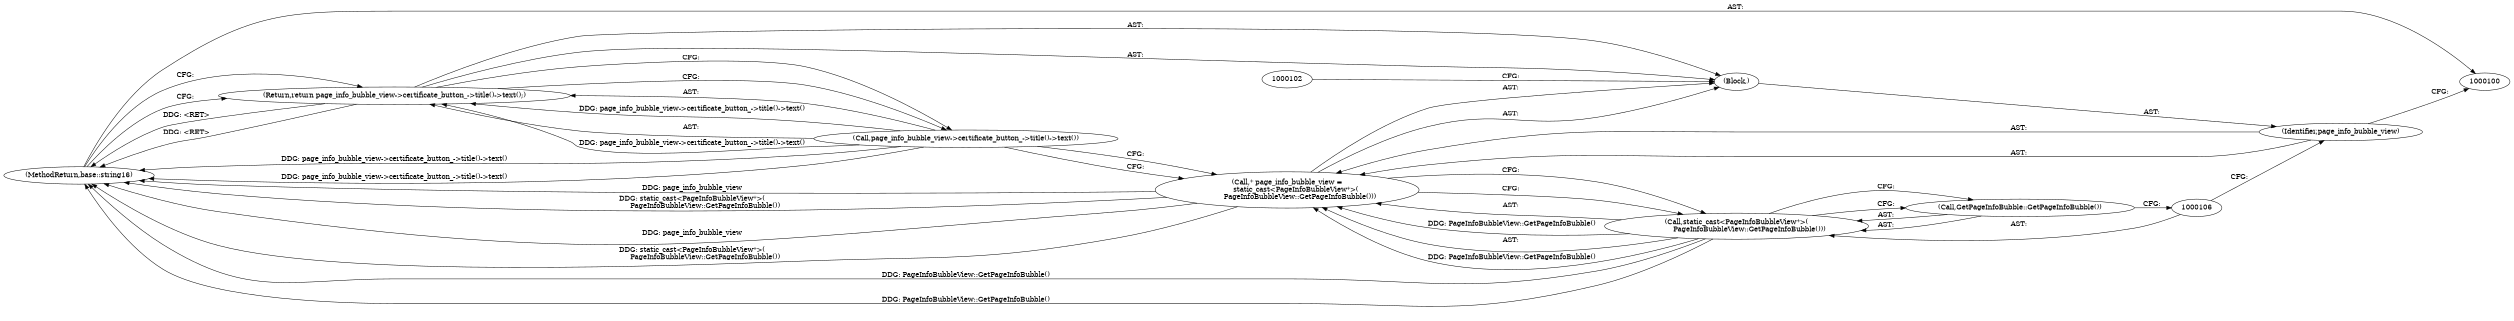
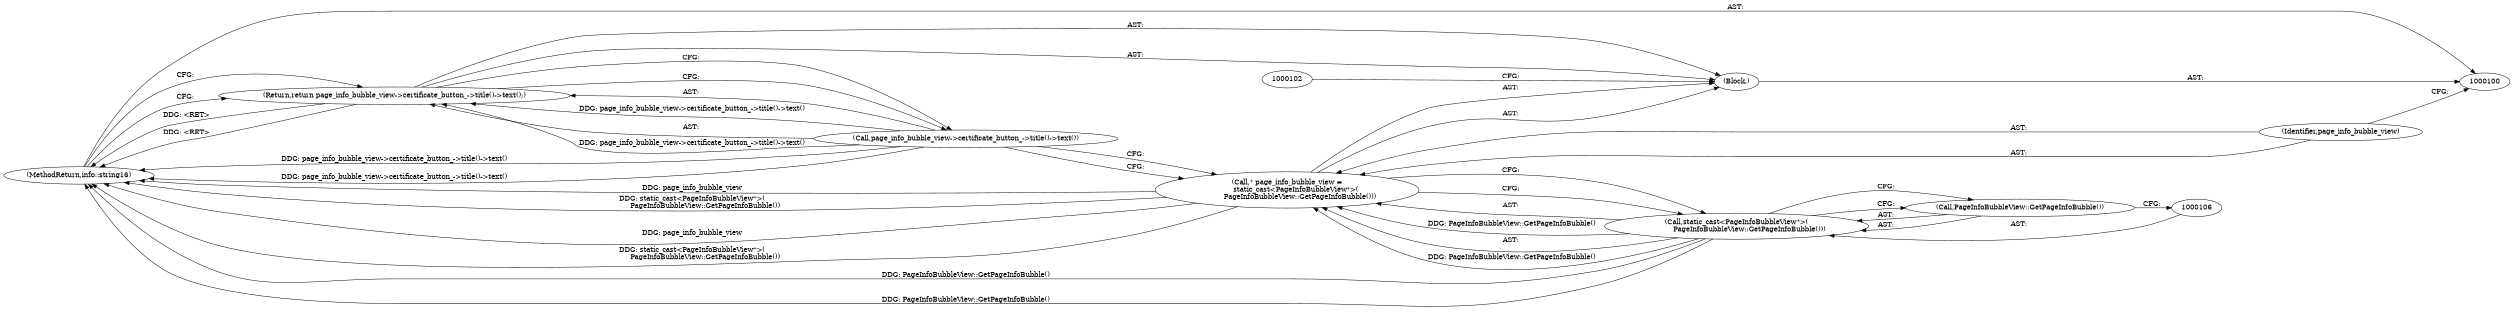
(2015, 105) -> (2107, 82)
(2265, 172) -> none
(79, 175) -> (79, 175)
(2020, 208) -> (2020, 208)
